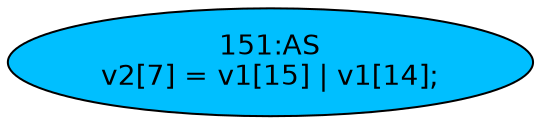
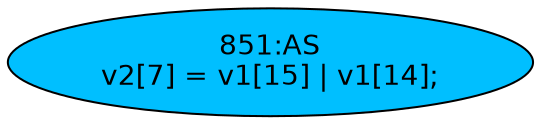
(270, 62) -> (270, 62)
